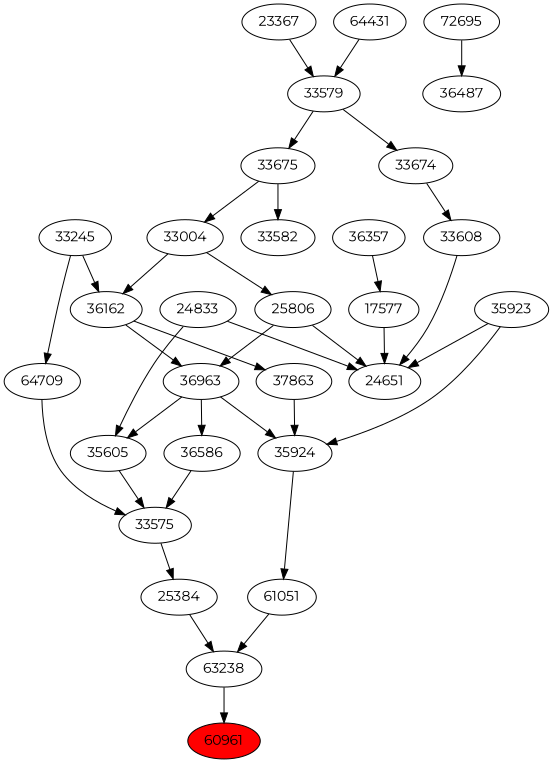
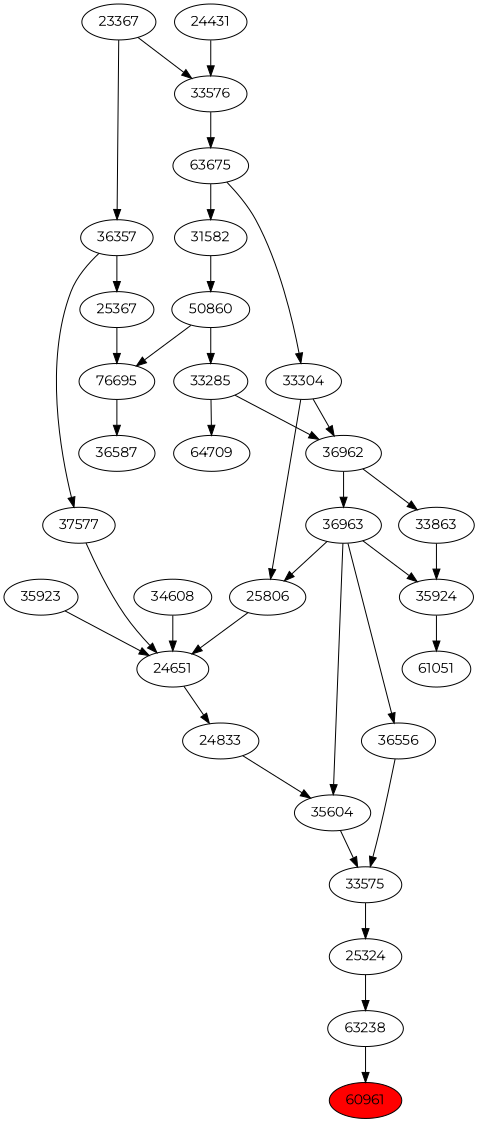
(370, 22) -> (211, 22)
(462, 22) -> (117, 381)
(324, 94) -> (211, 94)
(462, 94) -> (117, 453)
none -> (118, 125)
(278, 166) -> (211, 166)
(416, 166) -> none
(75, 238) -> (211, 381)
(185, 238) -> (304, 381)
(278, 238) -> (211, 238)
(462, 238) -> (173, 597)
(106, 310) -> (344, 453)
none -> (117, 310)
none -> (211, 310)
(384, 310) -> (79, 525)
(251, 343) -> (310, 558)
(288, 344) -> (194, 701)
(294, 381) -> (436, 525)
(429, 400) -> none
(108, 453) -> (333, 813)
(202, 453) -> (398, 741)
(59, 468) -> none
(179, 597) -> (366, 957)
(256, 629) -> none
